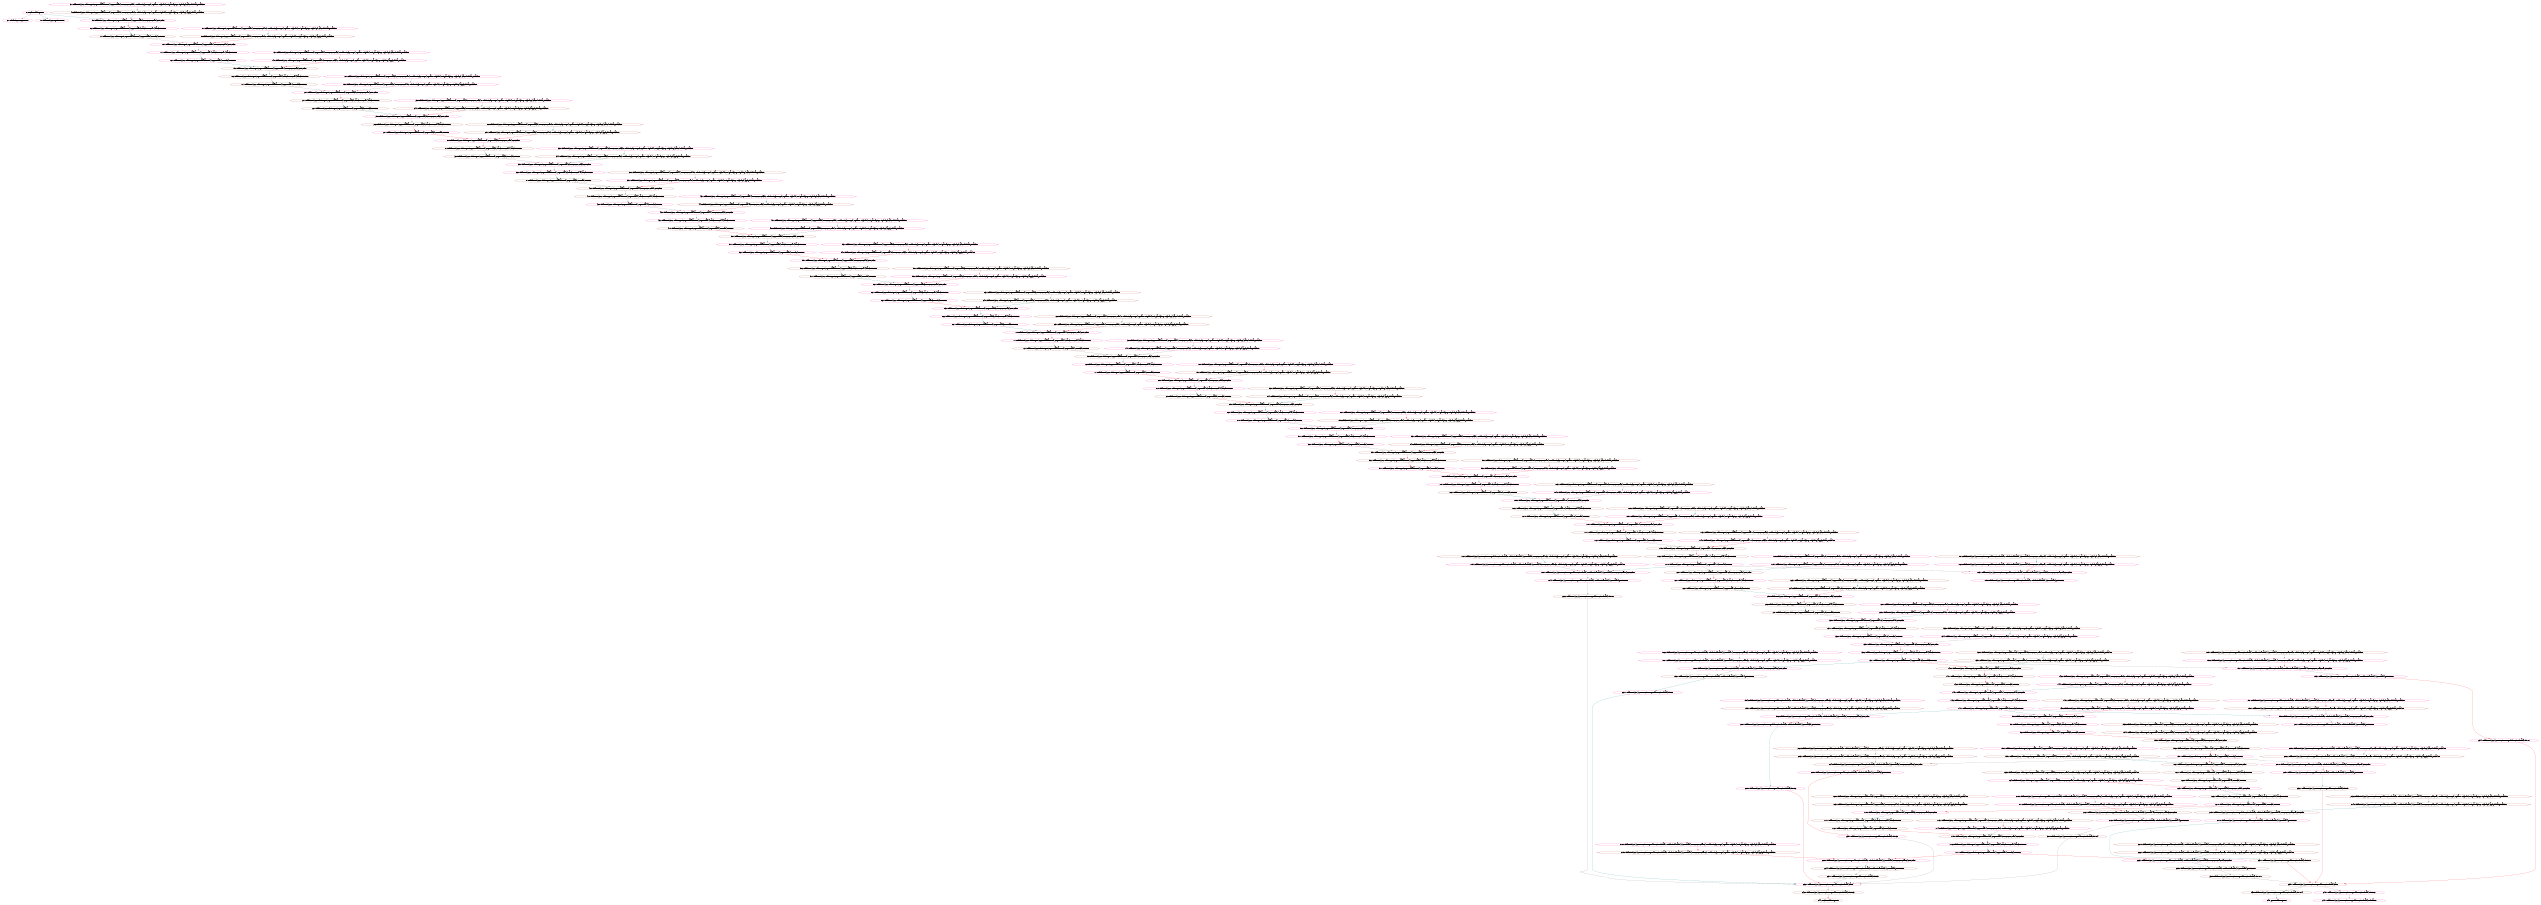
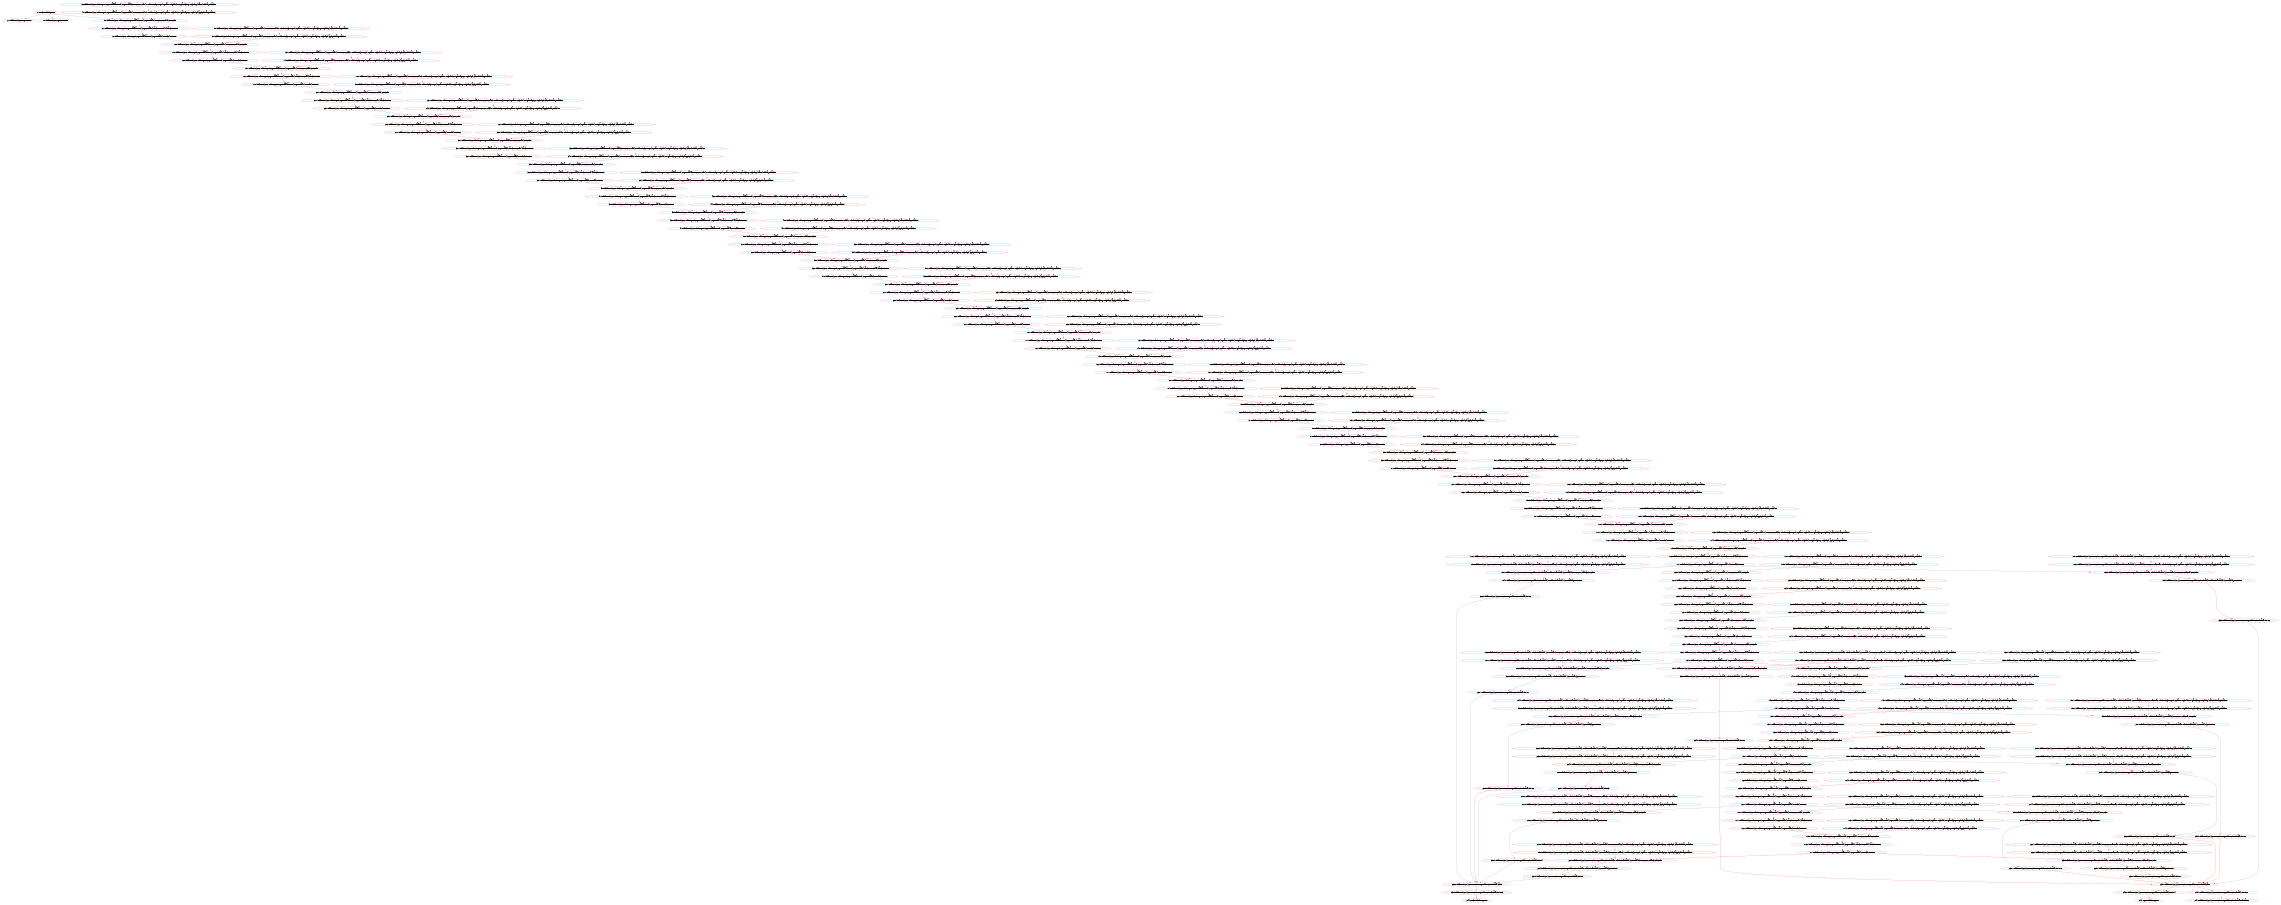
(18, 21) -> (19, 21)
none -> (2244, 621)
none -> (2220, 837)
